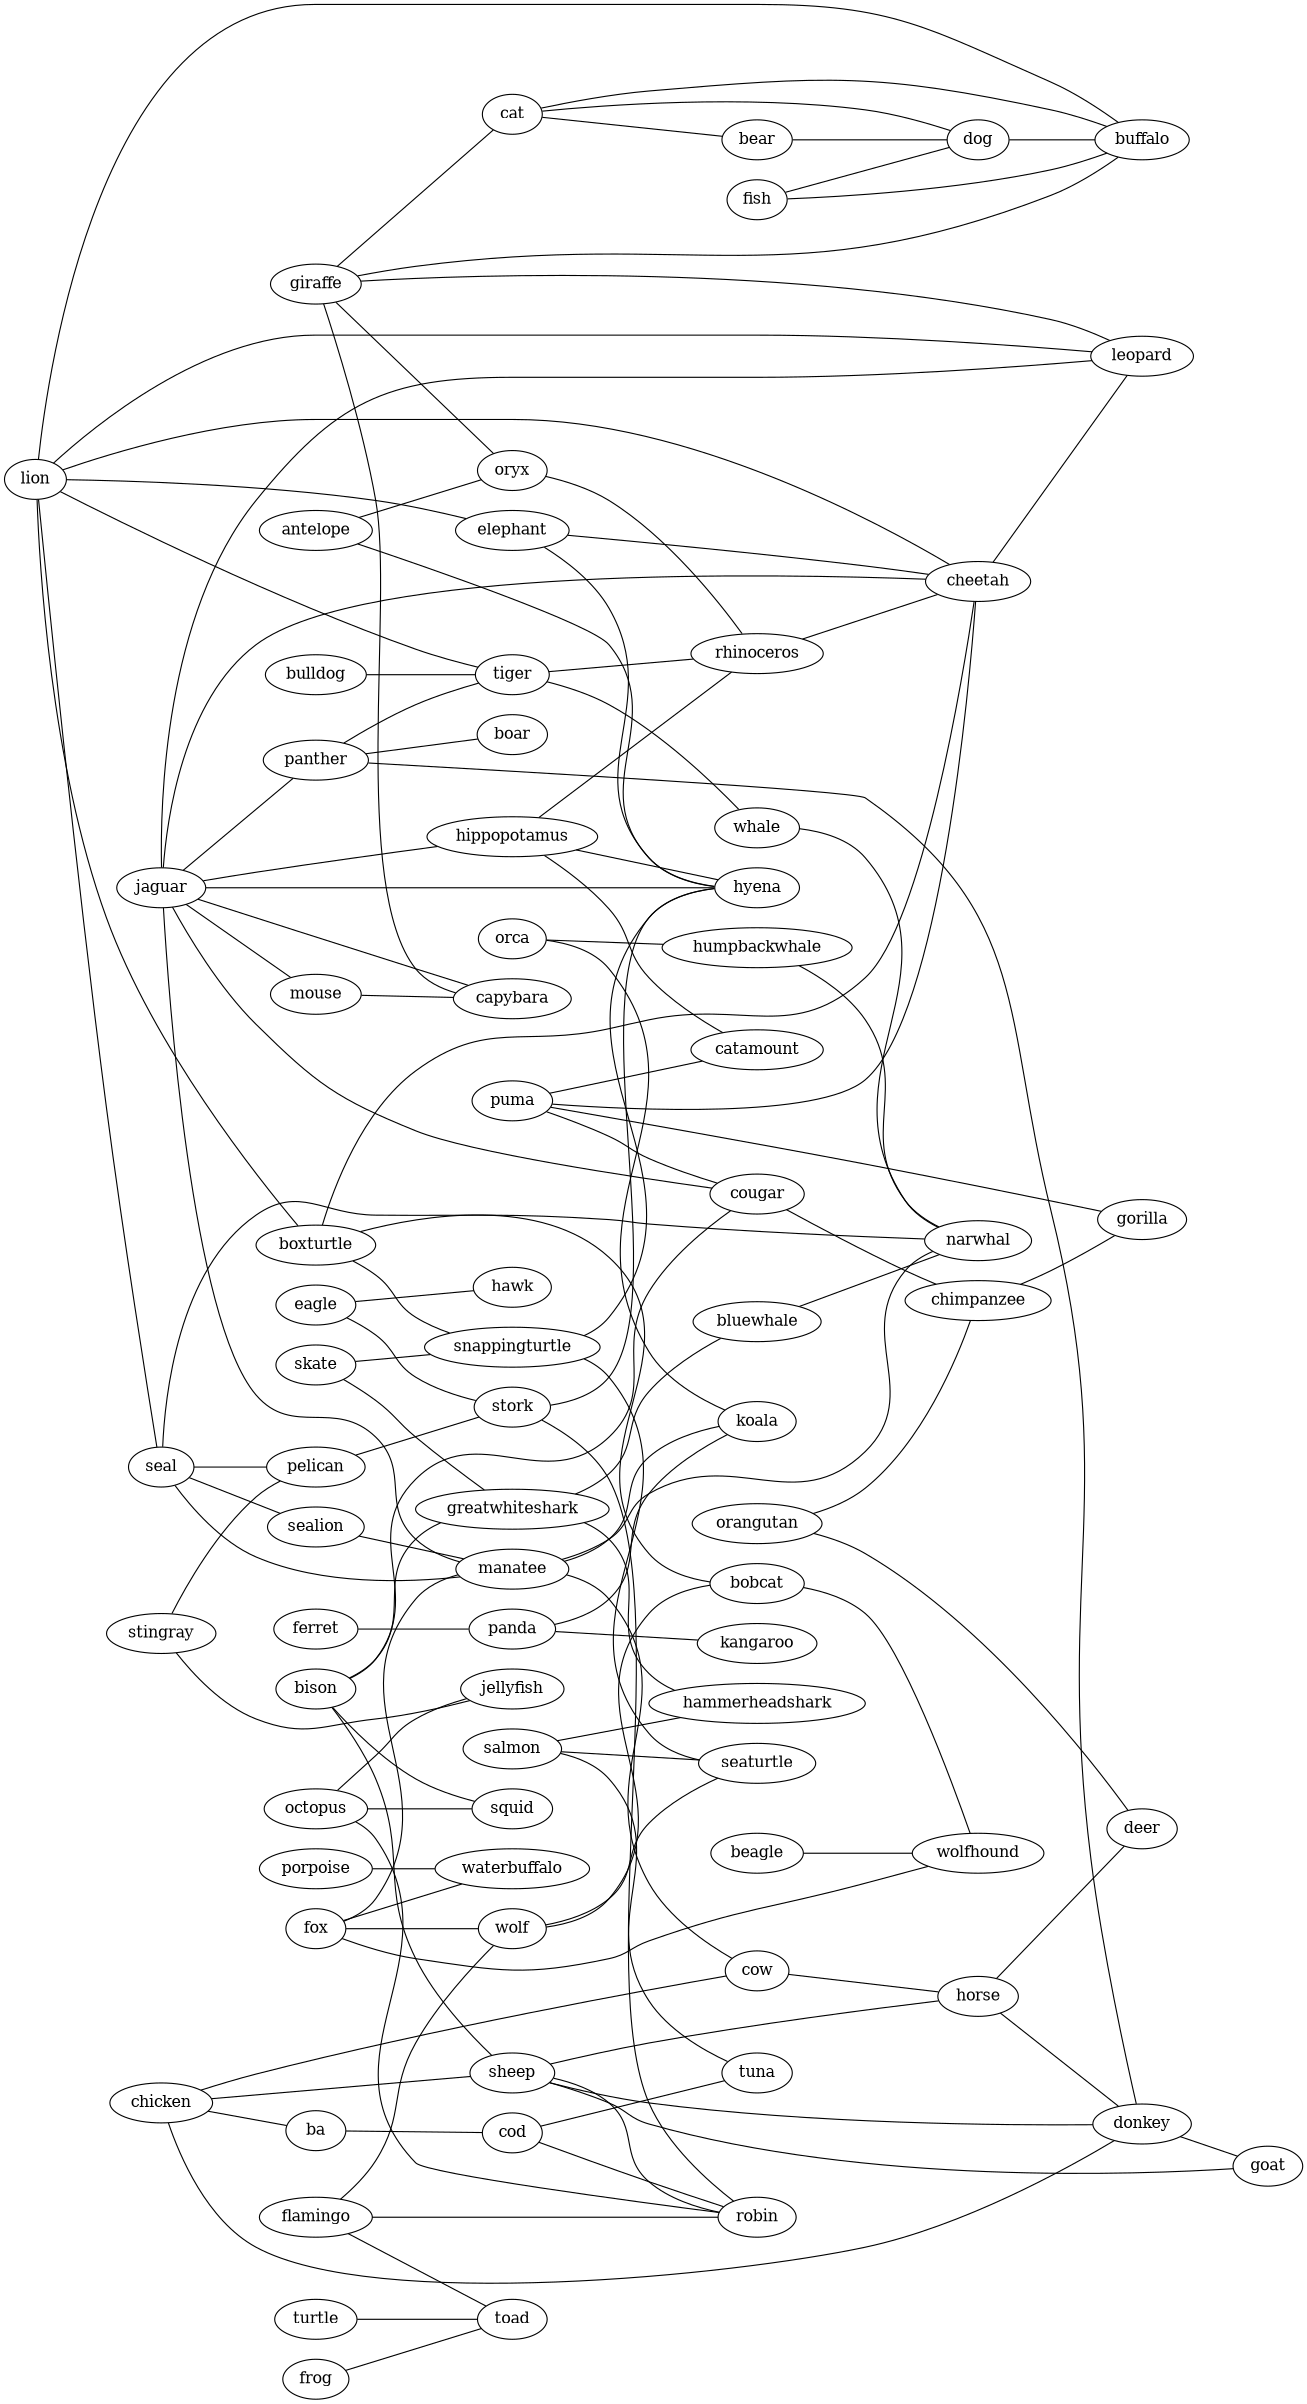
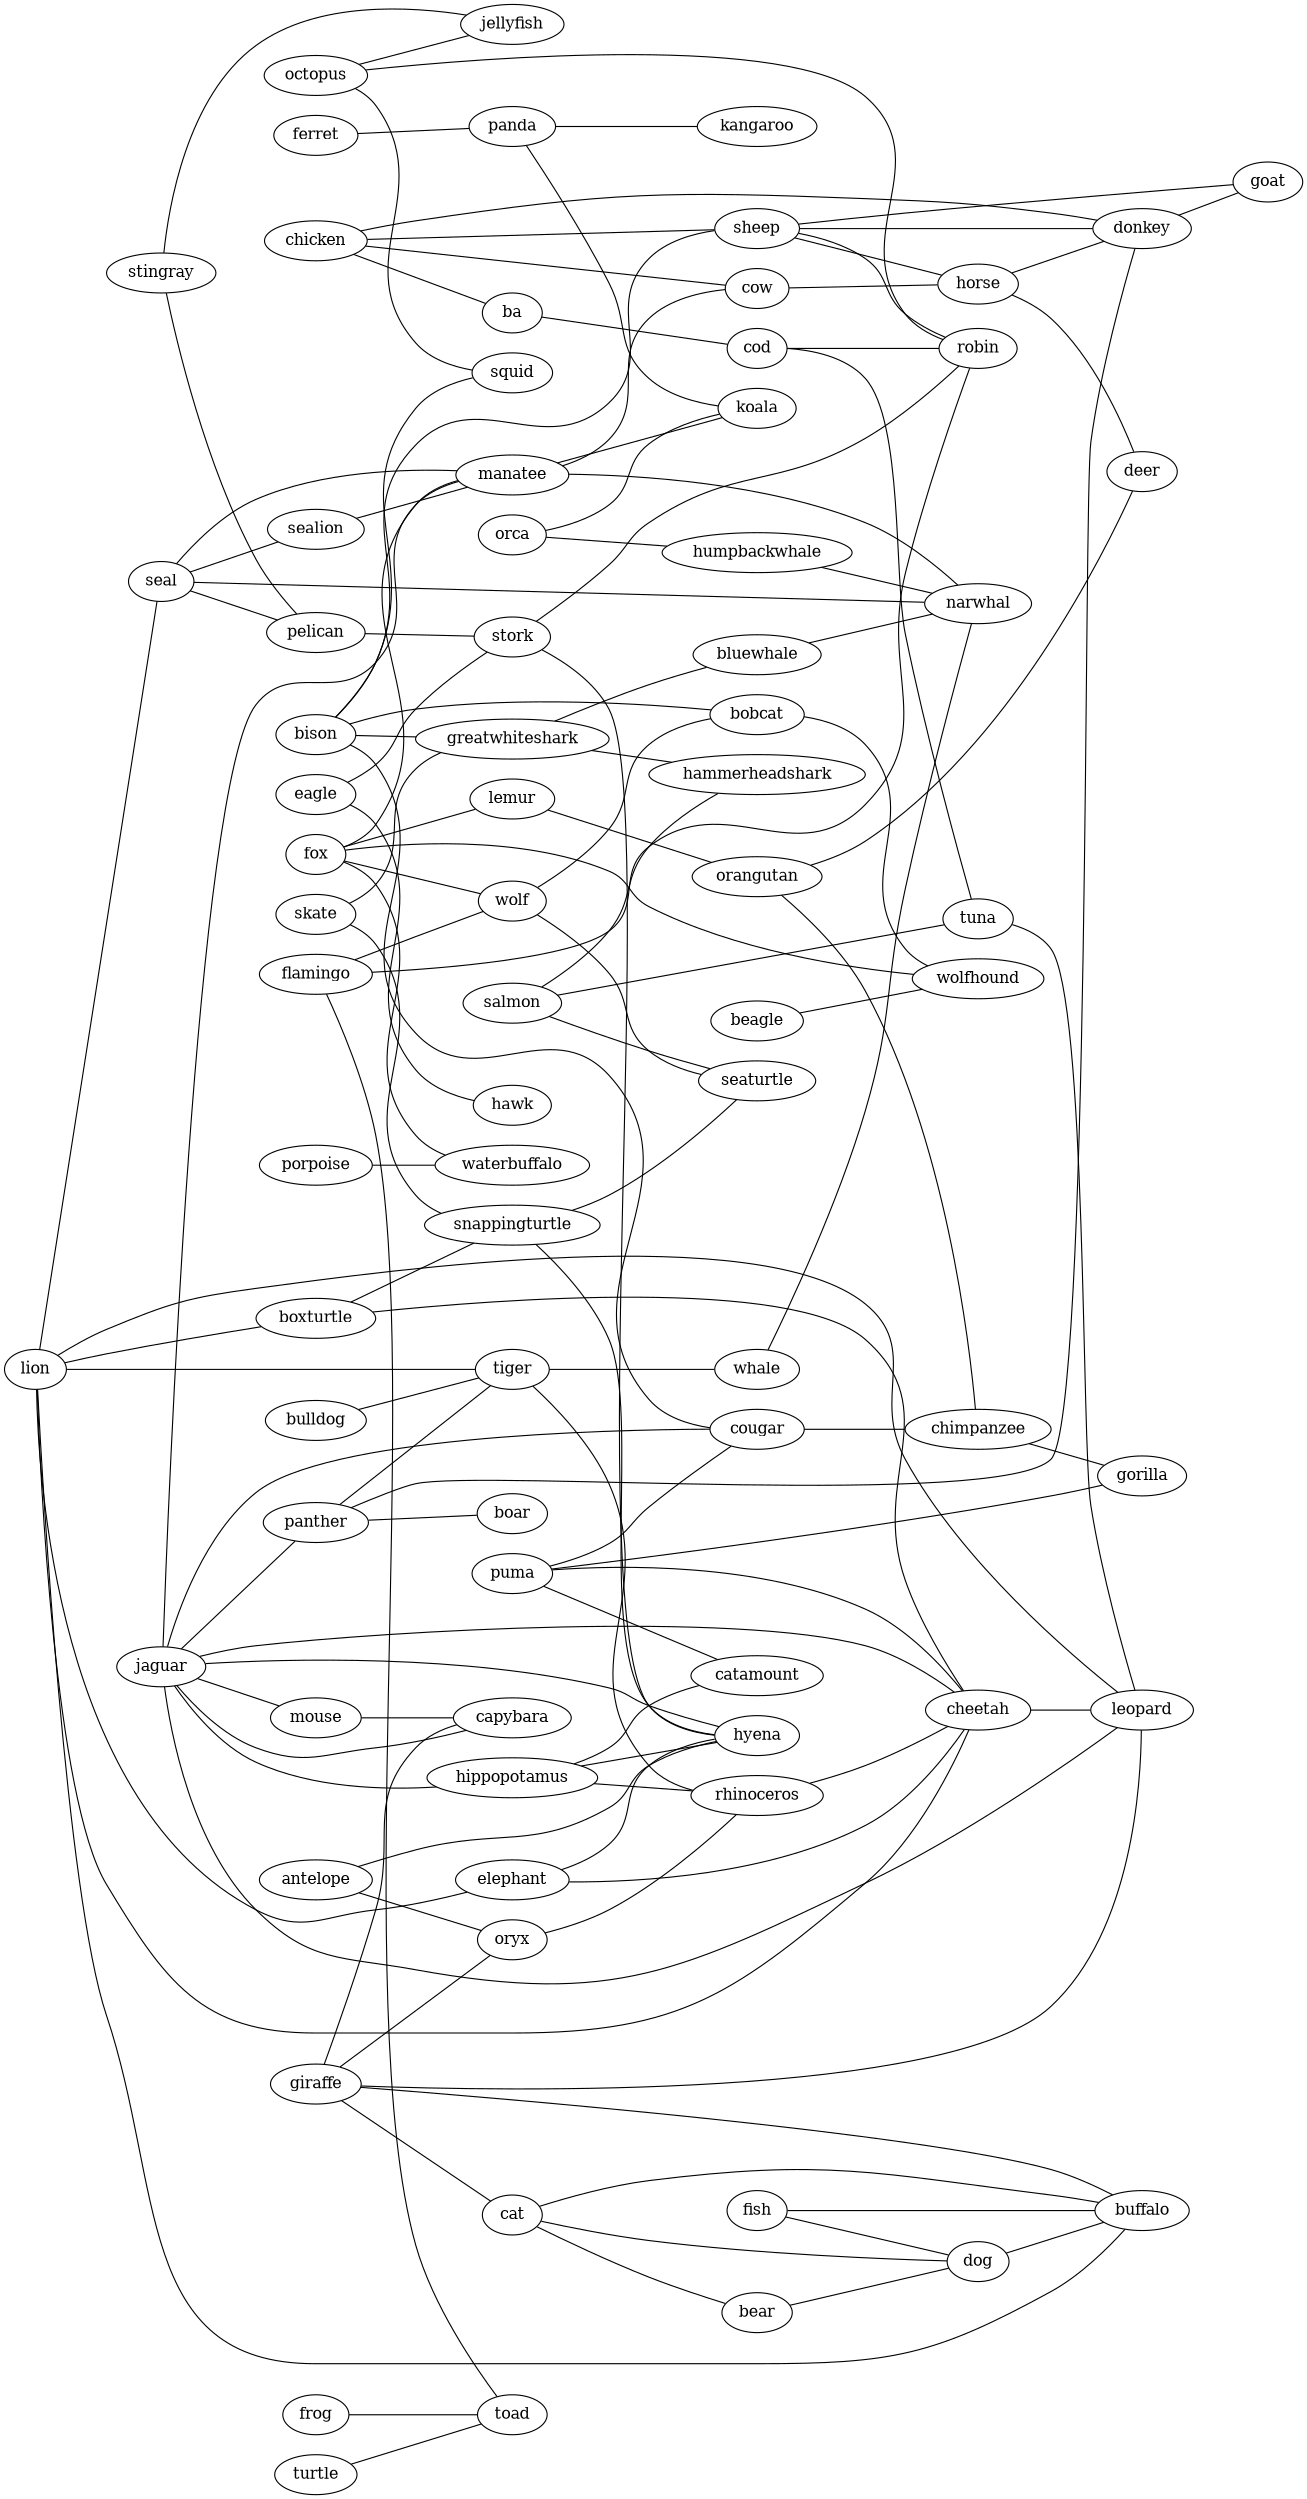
none -> (512, 799)
none -> (1083, 1298)
(642, 1358) -> (529, 702)
